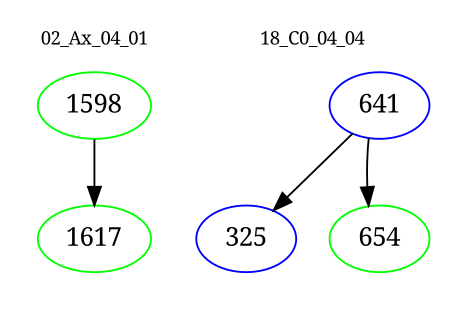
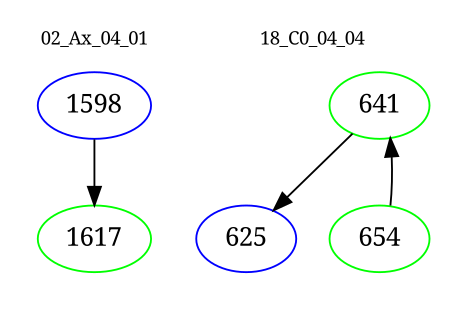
(94, 106) -> (94, 106)
(380, 106) -> (380, 106)
(367, 163) -> (392, 181)
(246, 239) -> (246, 239)
